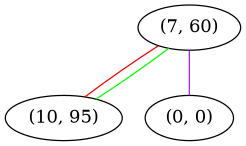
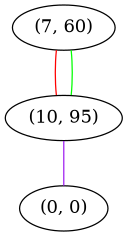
(189, 73) -> (64, 163)
